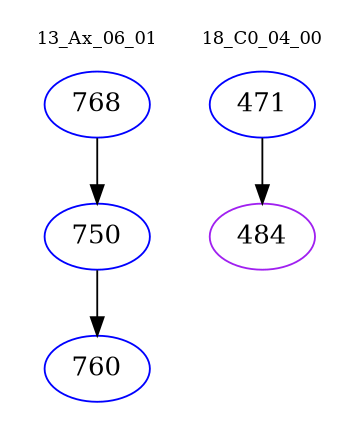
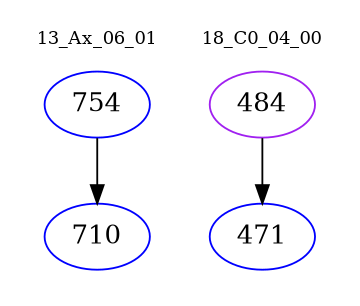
(97, 105) -> none
(262, 162) -> (262, 162)
(97, 237) -> (97, 105)
(97, 369) -> (97, 237)
